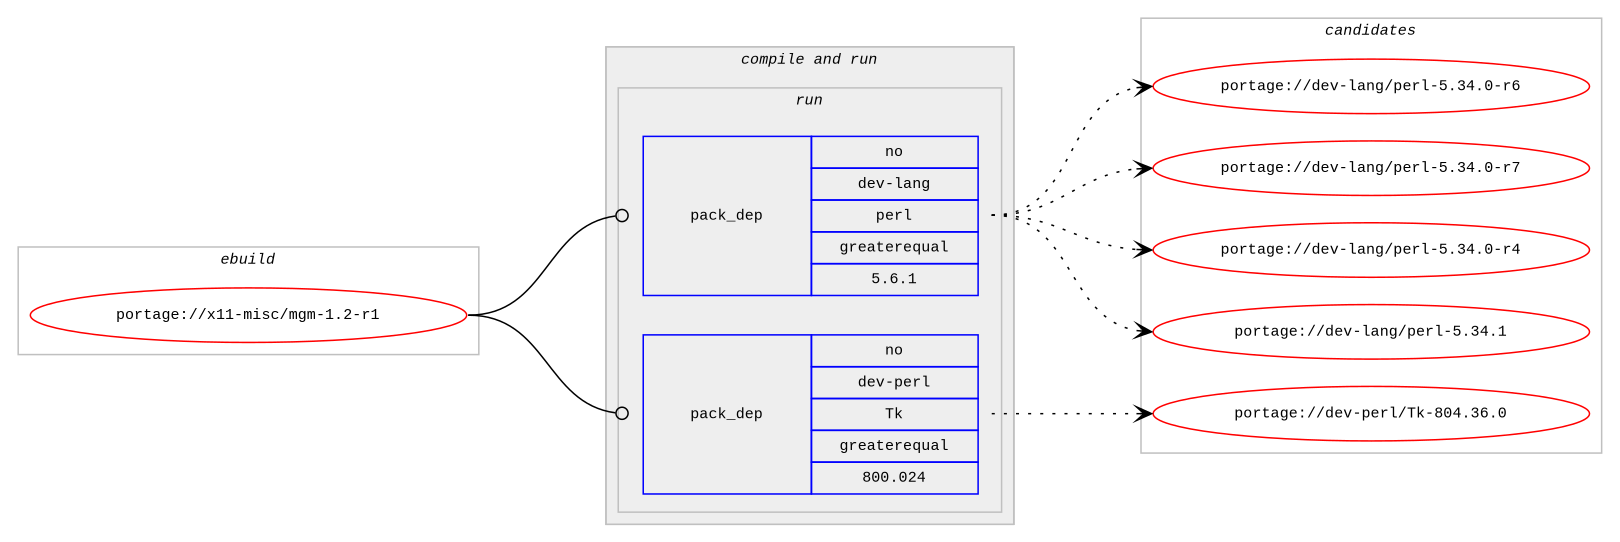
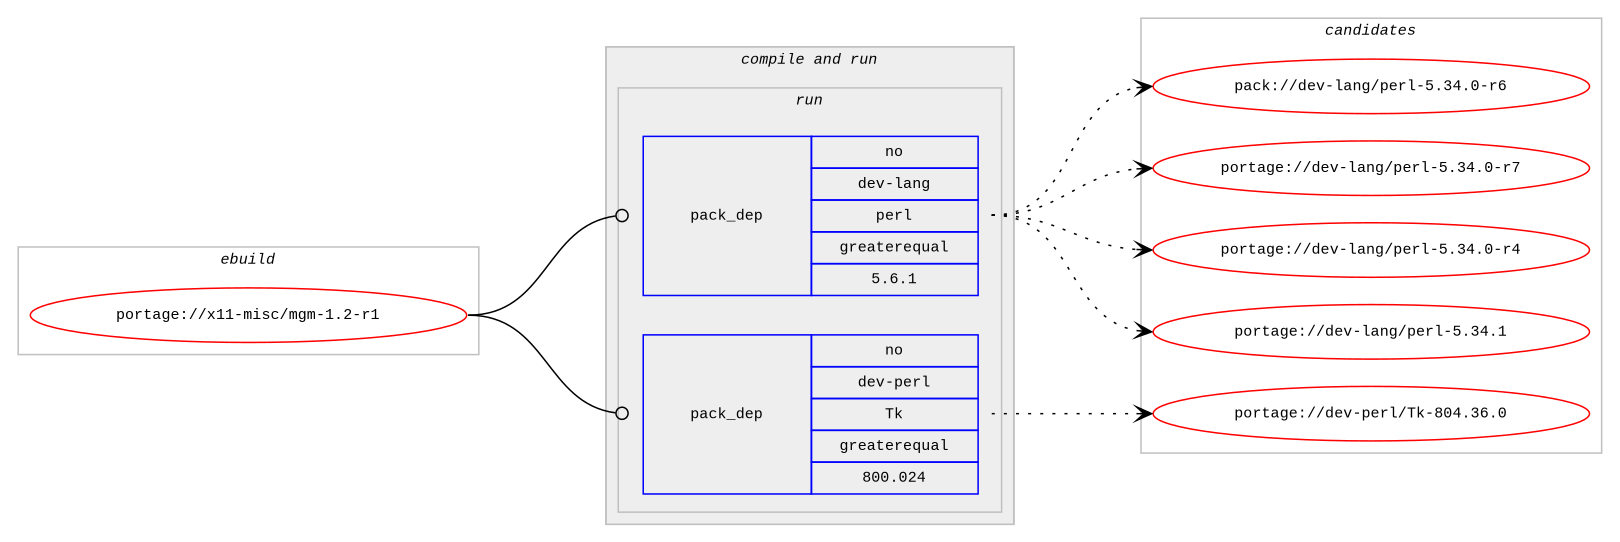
(1371, 86) -> (1371, 86)
